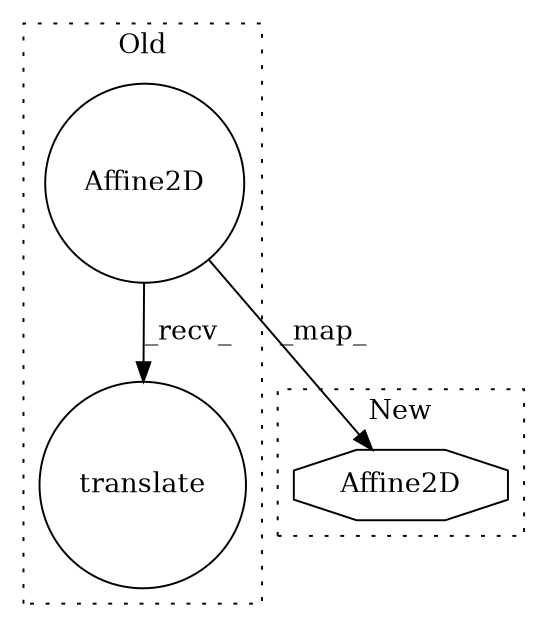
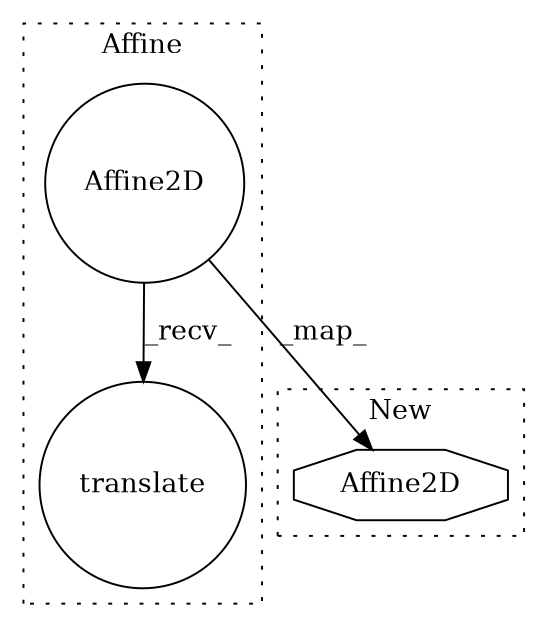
(143, 46) -> (143, 46)
